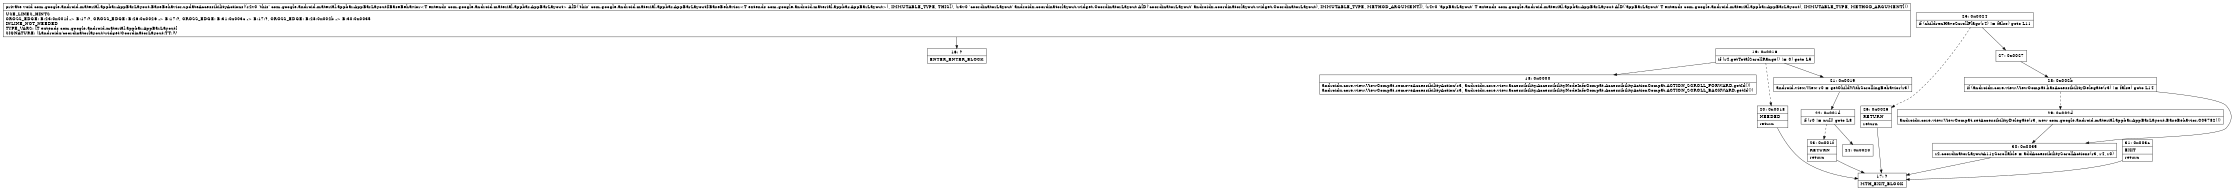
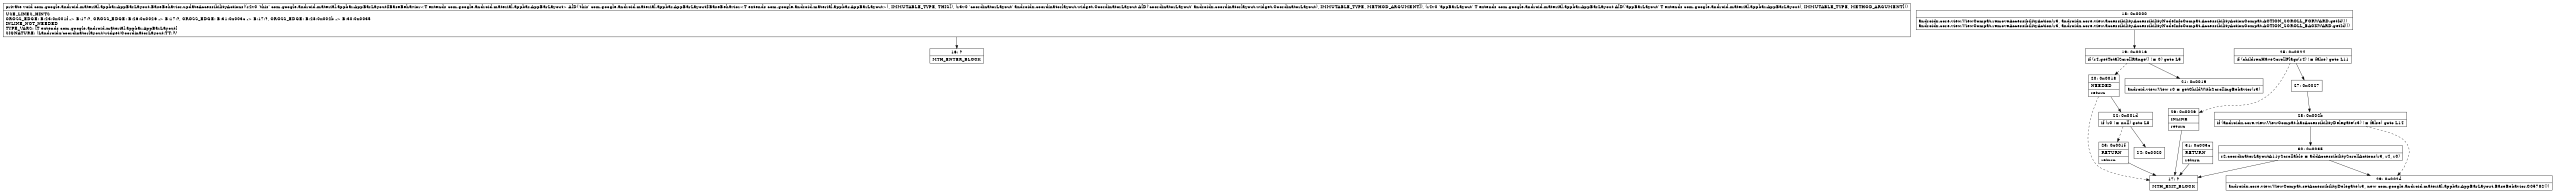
(957, 59) -> (957, 59)
(1666, 68) -> (2134, 38)
(1836, 99) -> (2115, 103)
(1874, 117) -> (2179, 119)
(2044, 133) -> (2348, 167)
(2130, 150) -> (2196, 153)
(1809, 164) -> (2092, 157)
